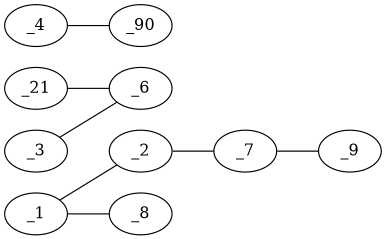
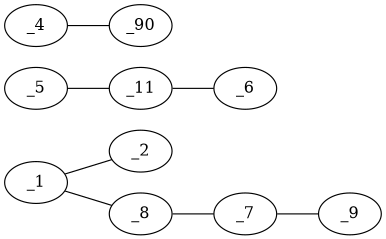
none -> (36, 88)
(36, 88) -> (141, 88)
(36, 151) -> none
(193, 151) -> (193, 214)
